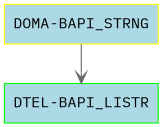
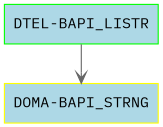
(81, 58) -> (81, 58)
